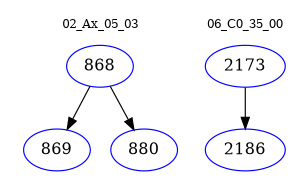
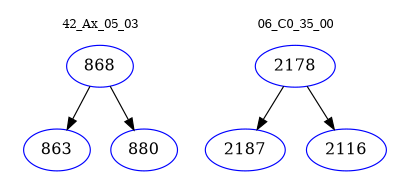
(101, 25) -> (101, 25)
(245, 66) -> (295, 66)
(57, 150) -> (57, 150)
none -> (245, 150)
(245, 150) -> (346, 150)
